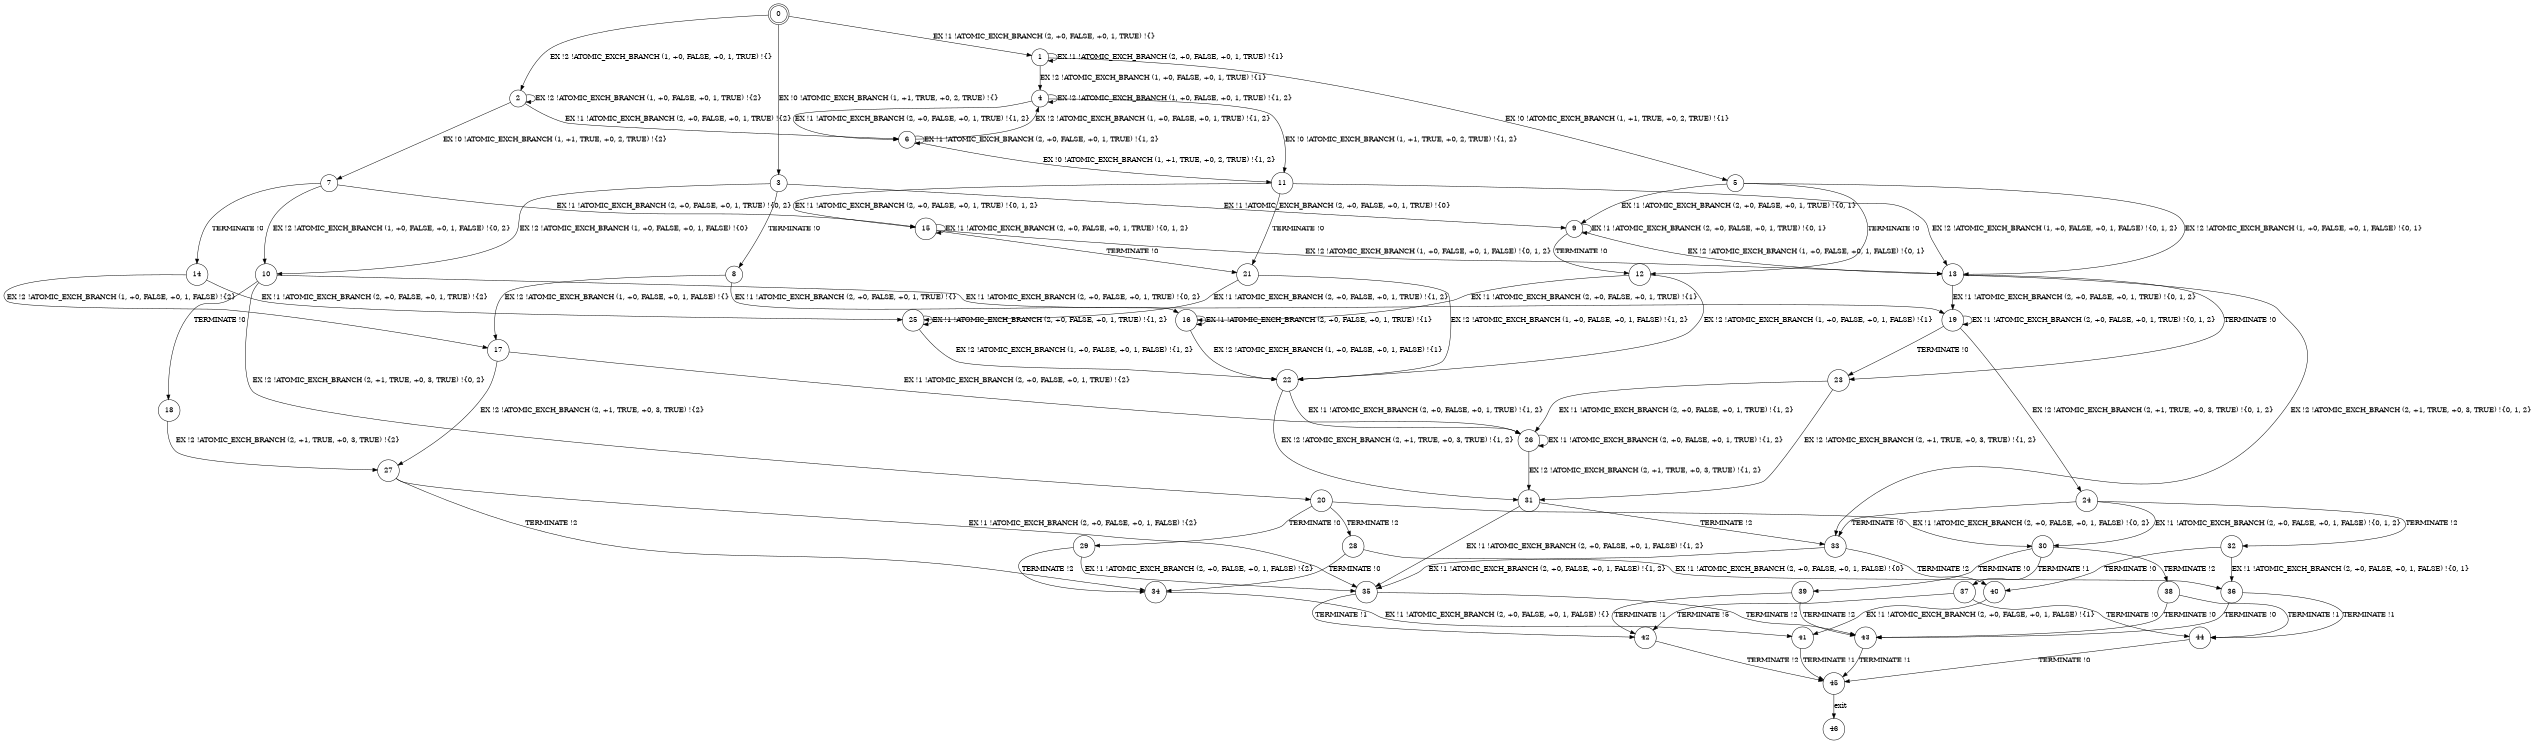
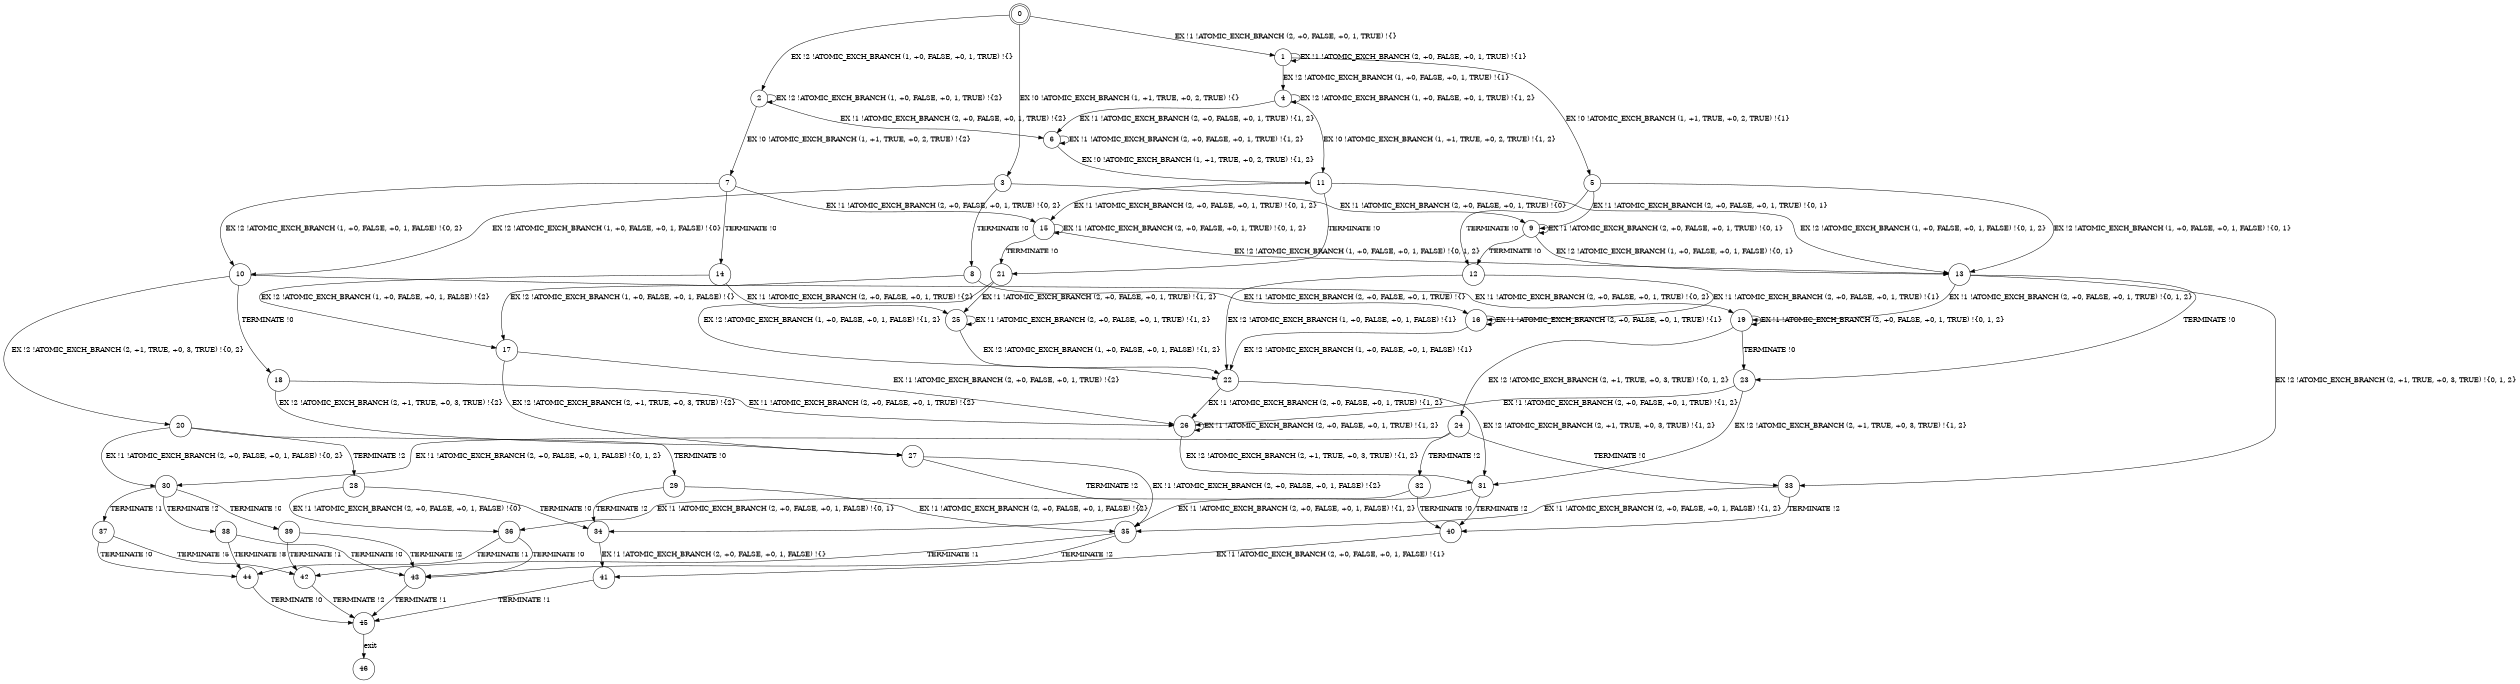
(980, 135) -> none
none -> (730, 398)
(1680, 523) -> (1473, 511)
(2314, 615) -> (260, 555)
